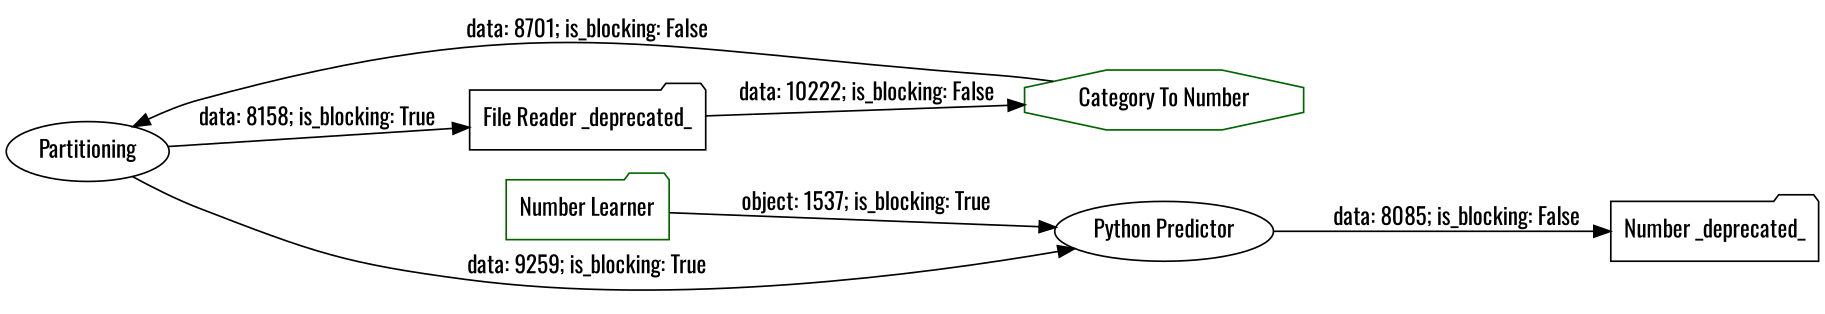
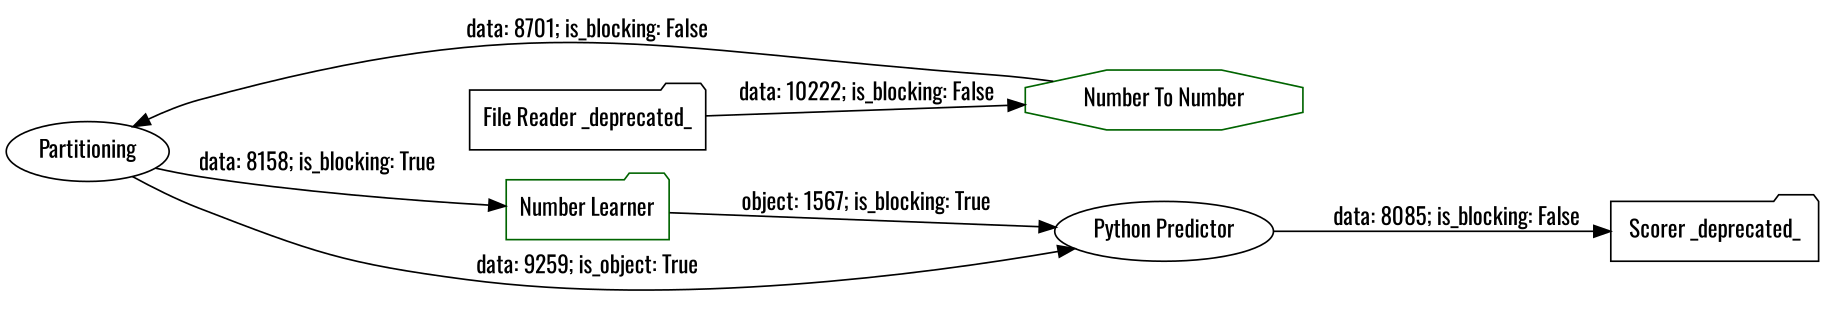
(1164, 100) -> (1164, 100)
(310, 137) -> (322, 192)
(867, 204) -> (867, 204)
(1715, 231) -> (1715, 231)
(588, 267) -> (588, 267)
